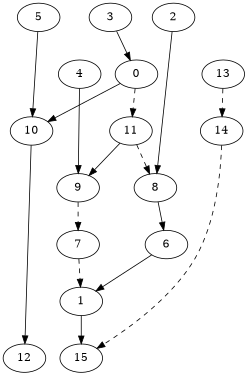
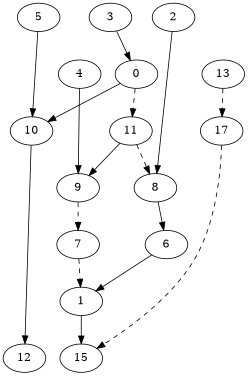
(222, 131) -> (222, 131)
